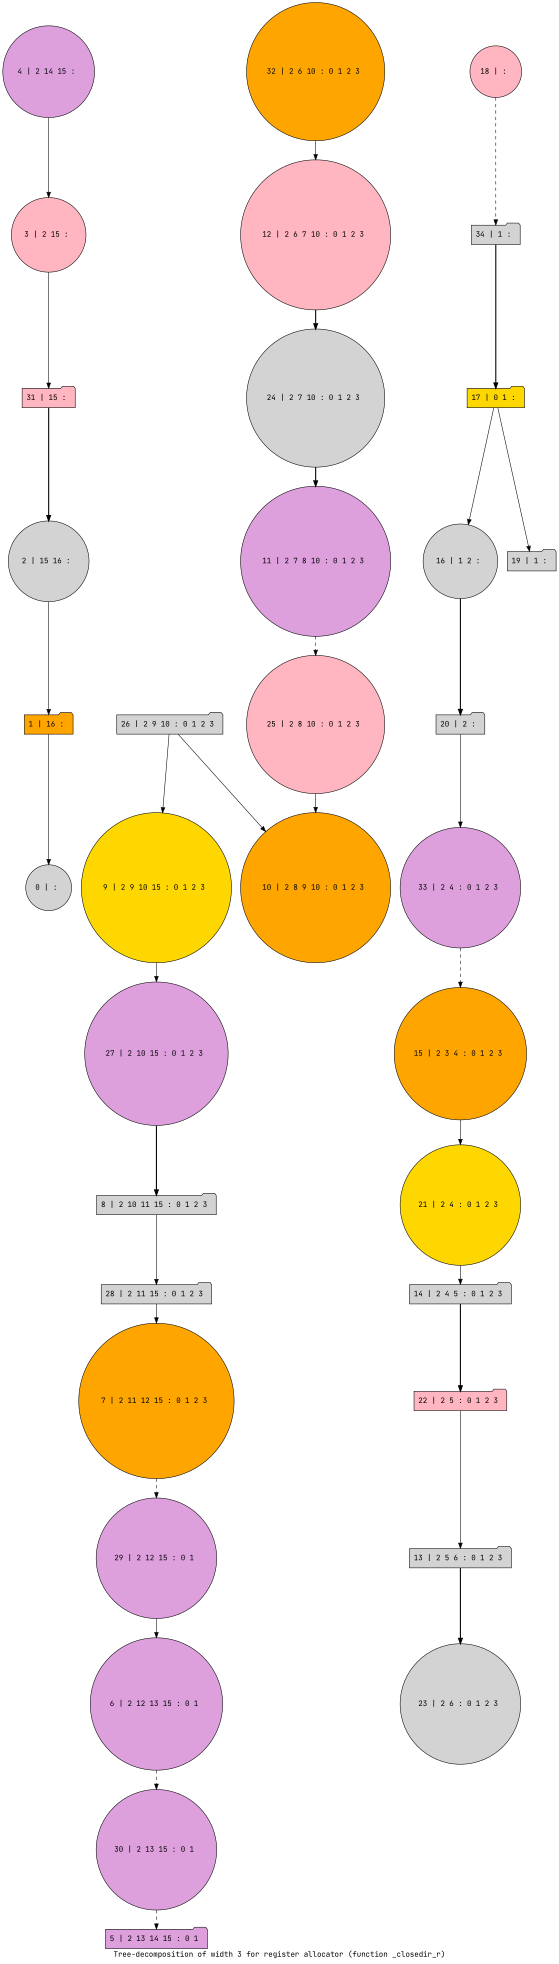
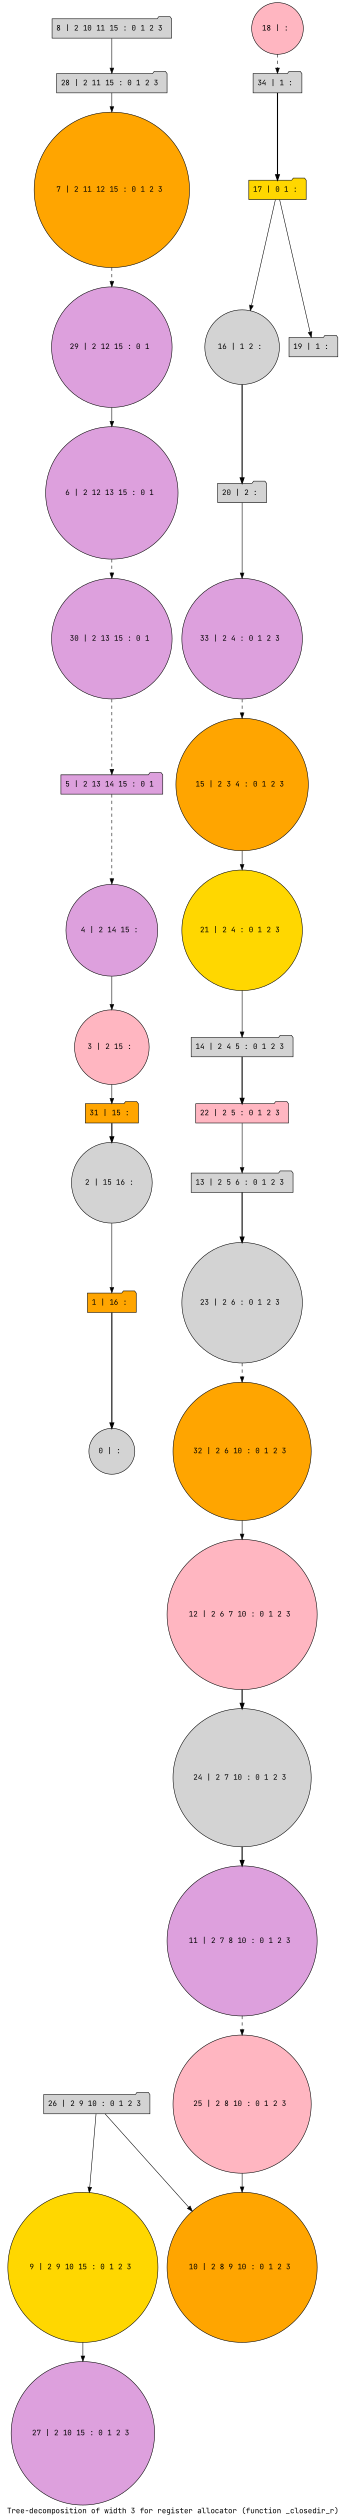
(49, 398) -> (112, 1113)
(49, 797) -> (112, 1368)
none -> (112, 836)
(156, 1158) -> none
none -> (242, 1370)
